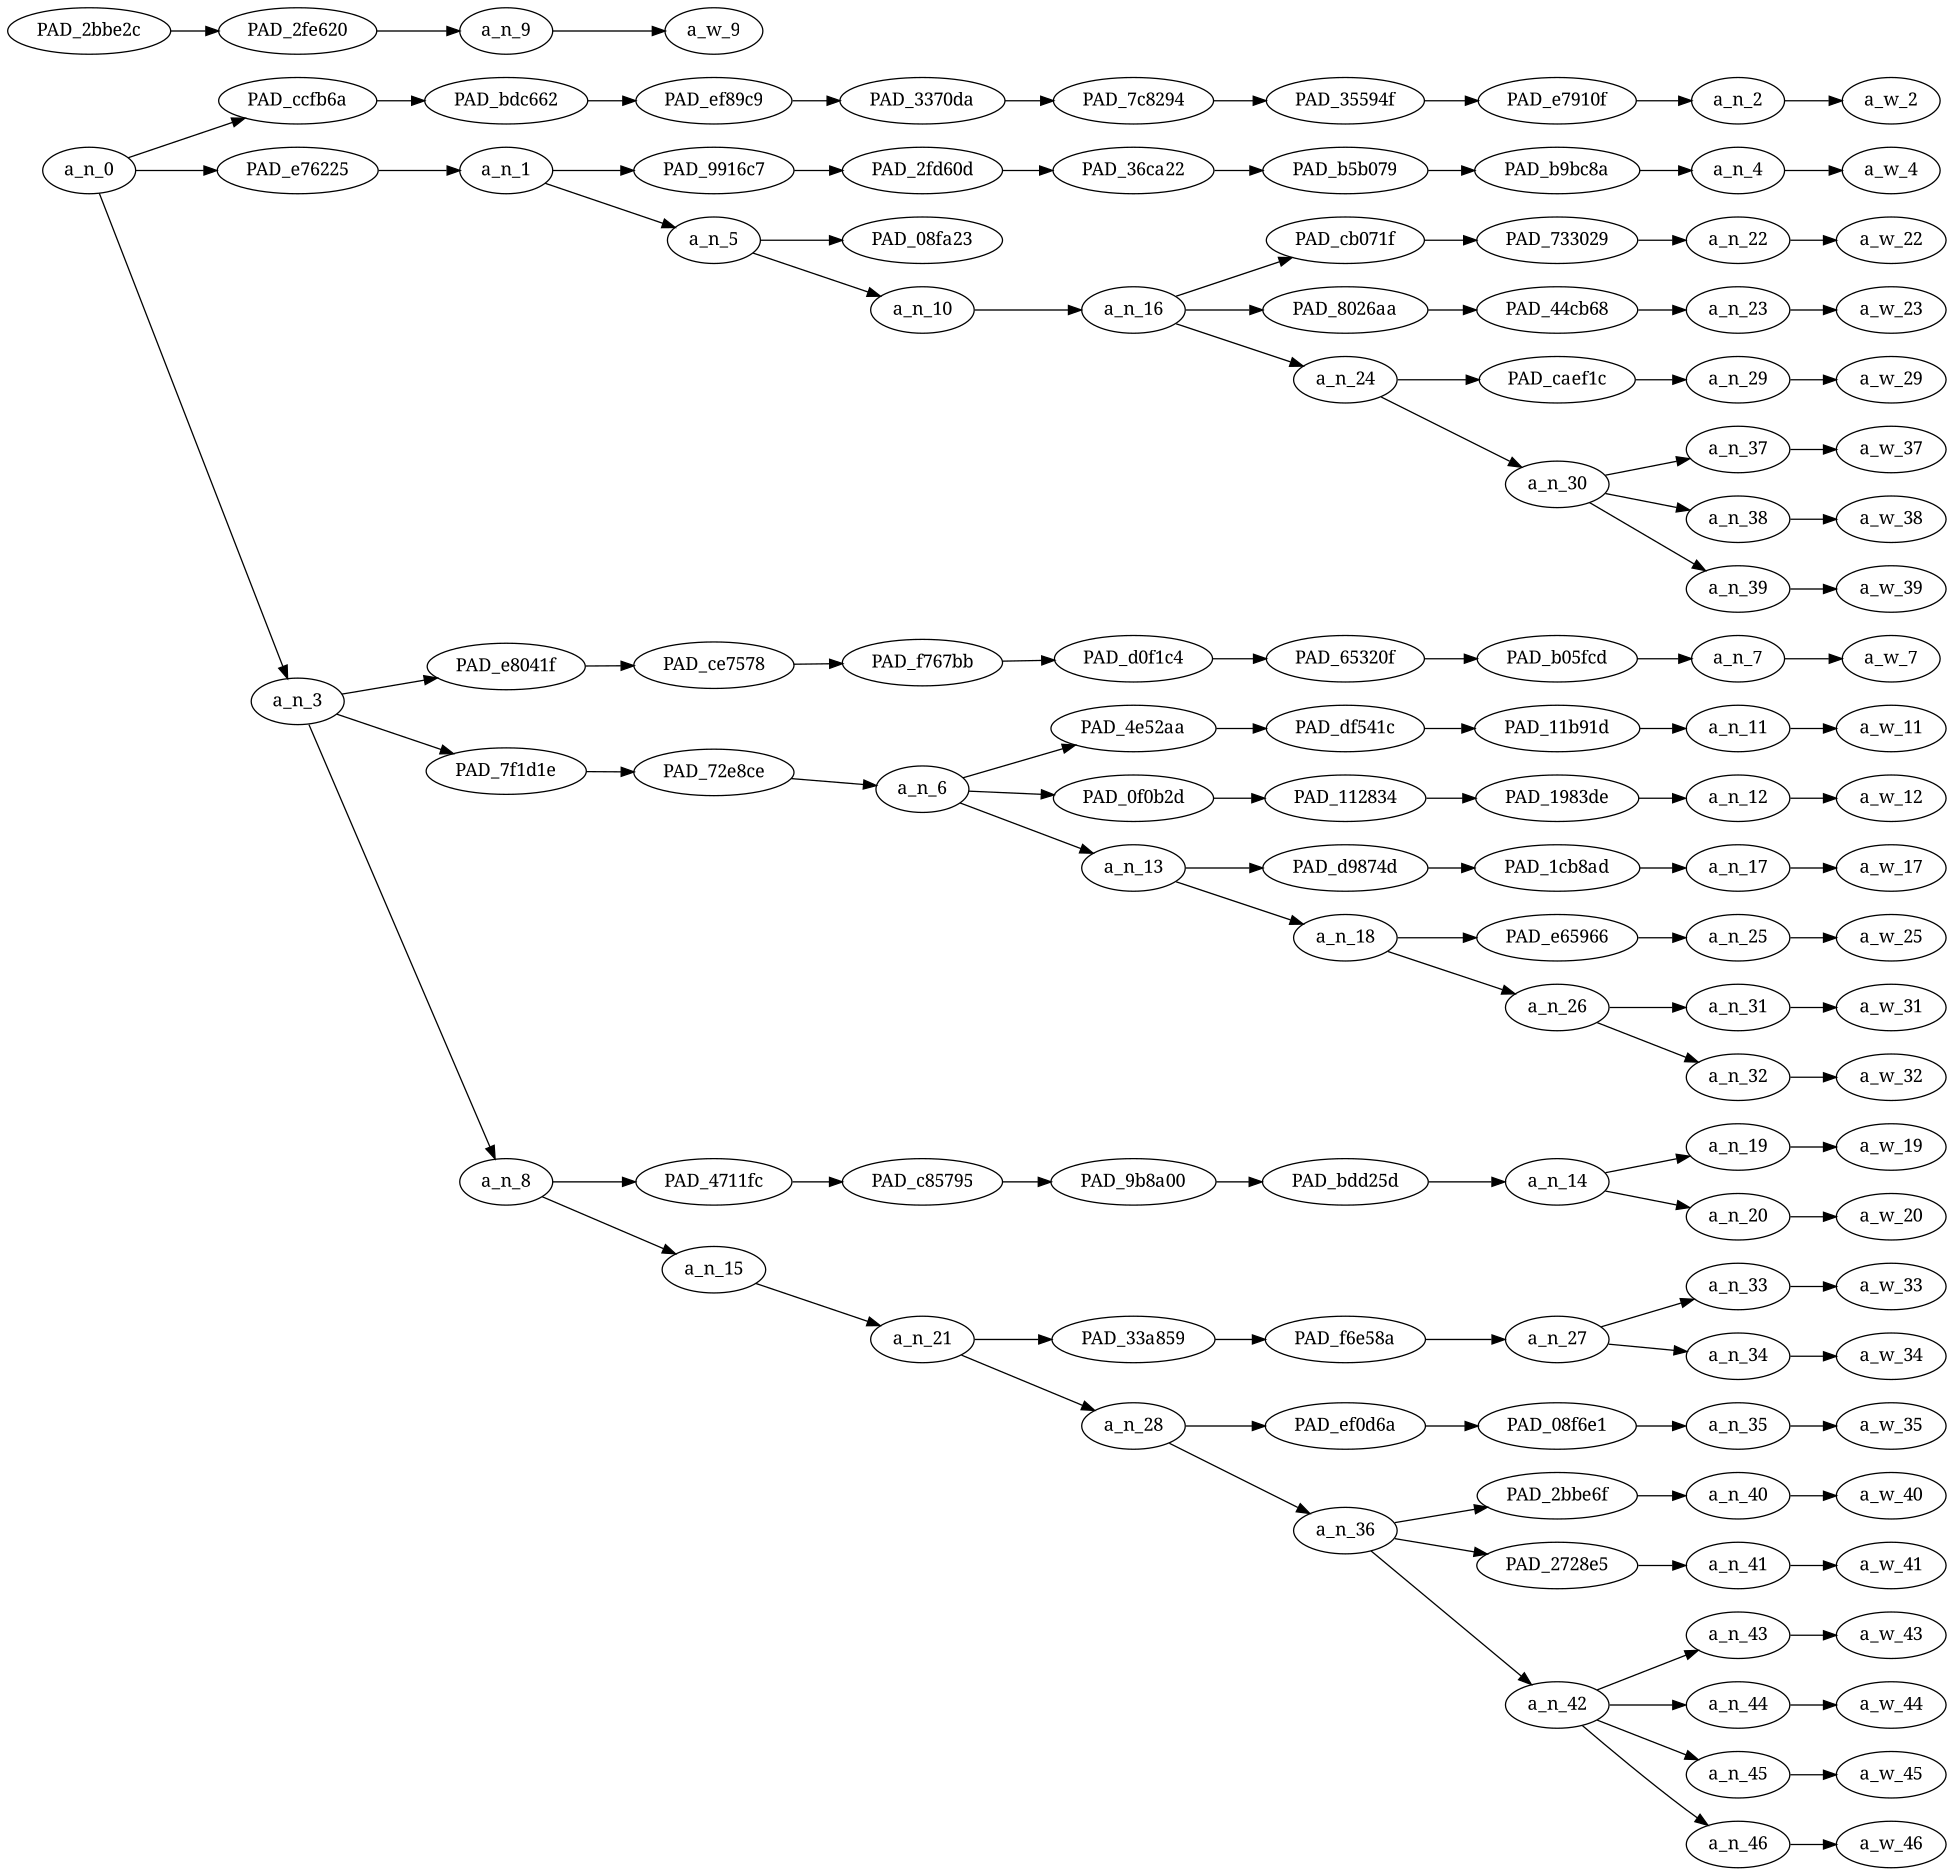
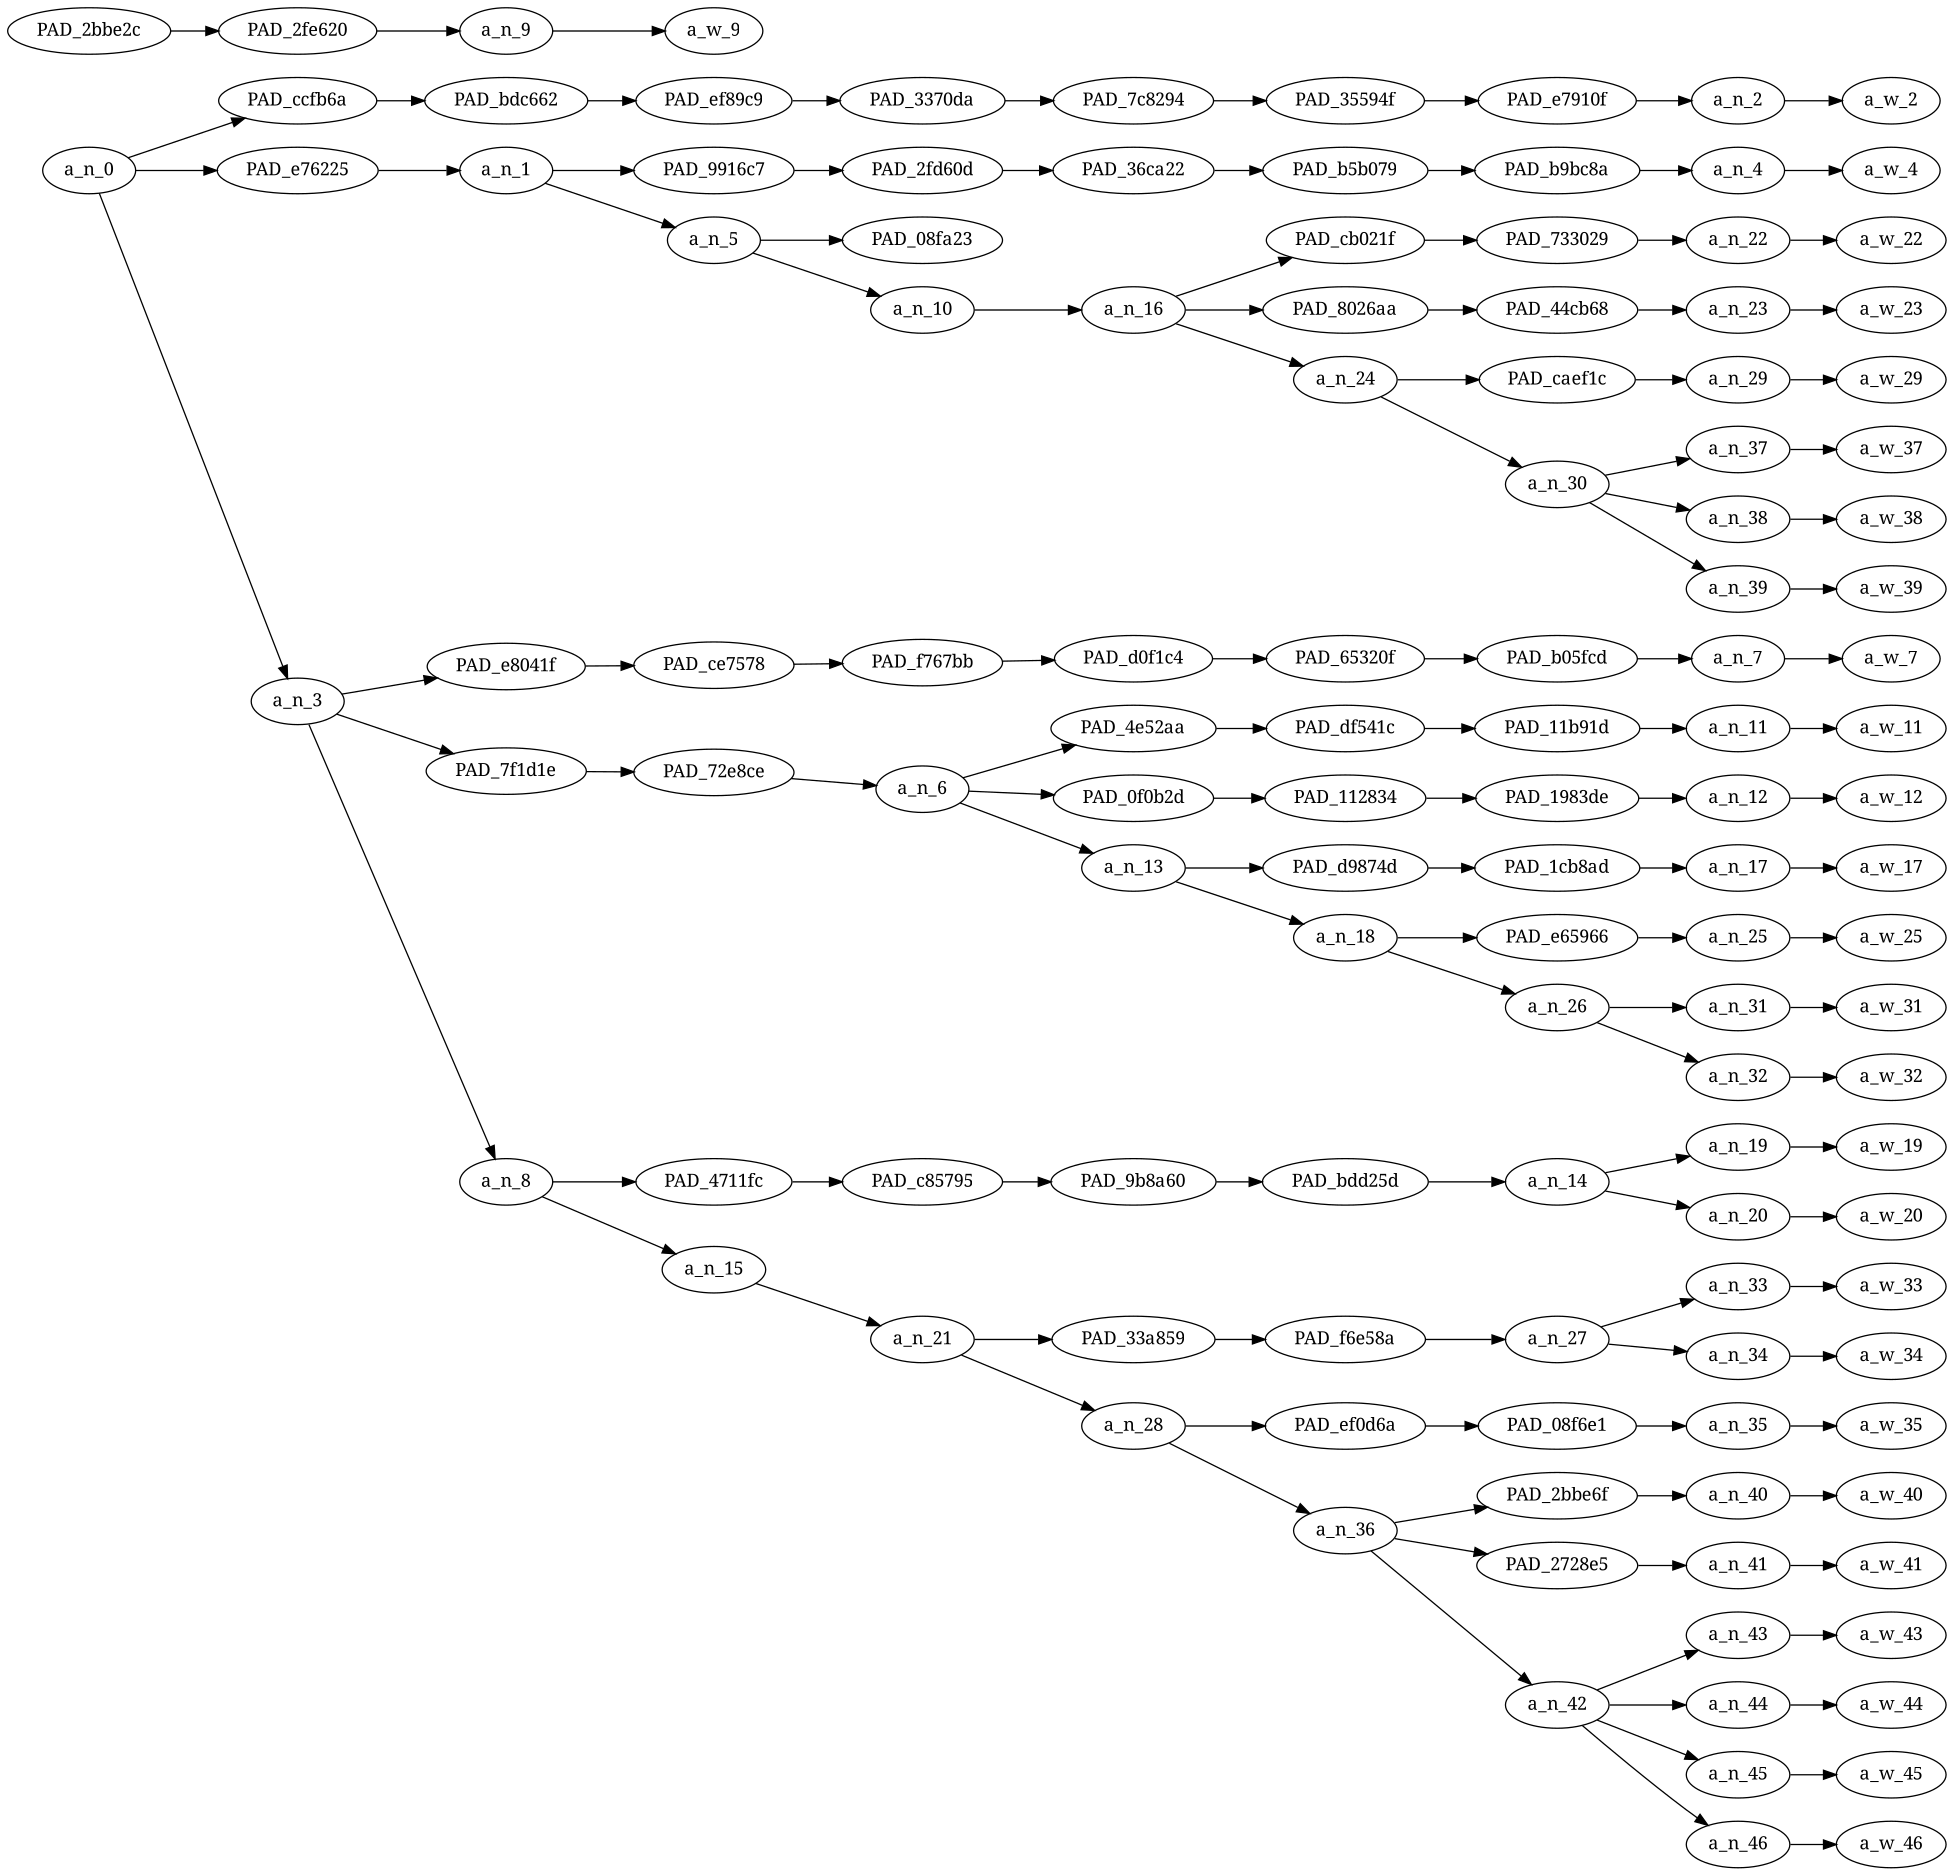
(1345, 240) -> (1345, 240)
(1133, 1182) -> (1133, 1182)
